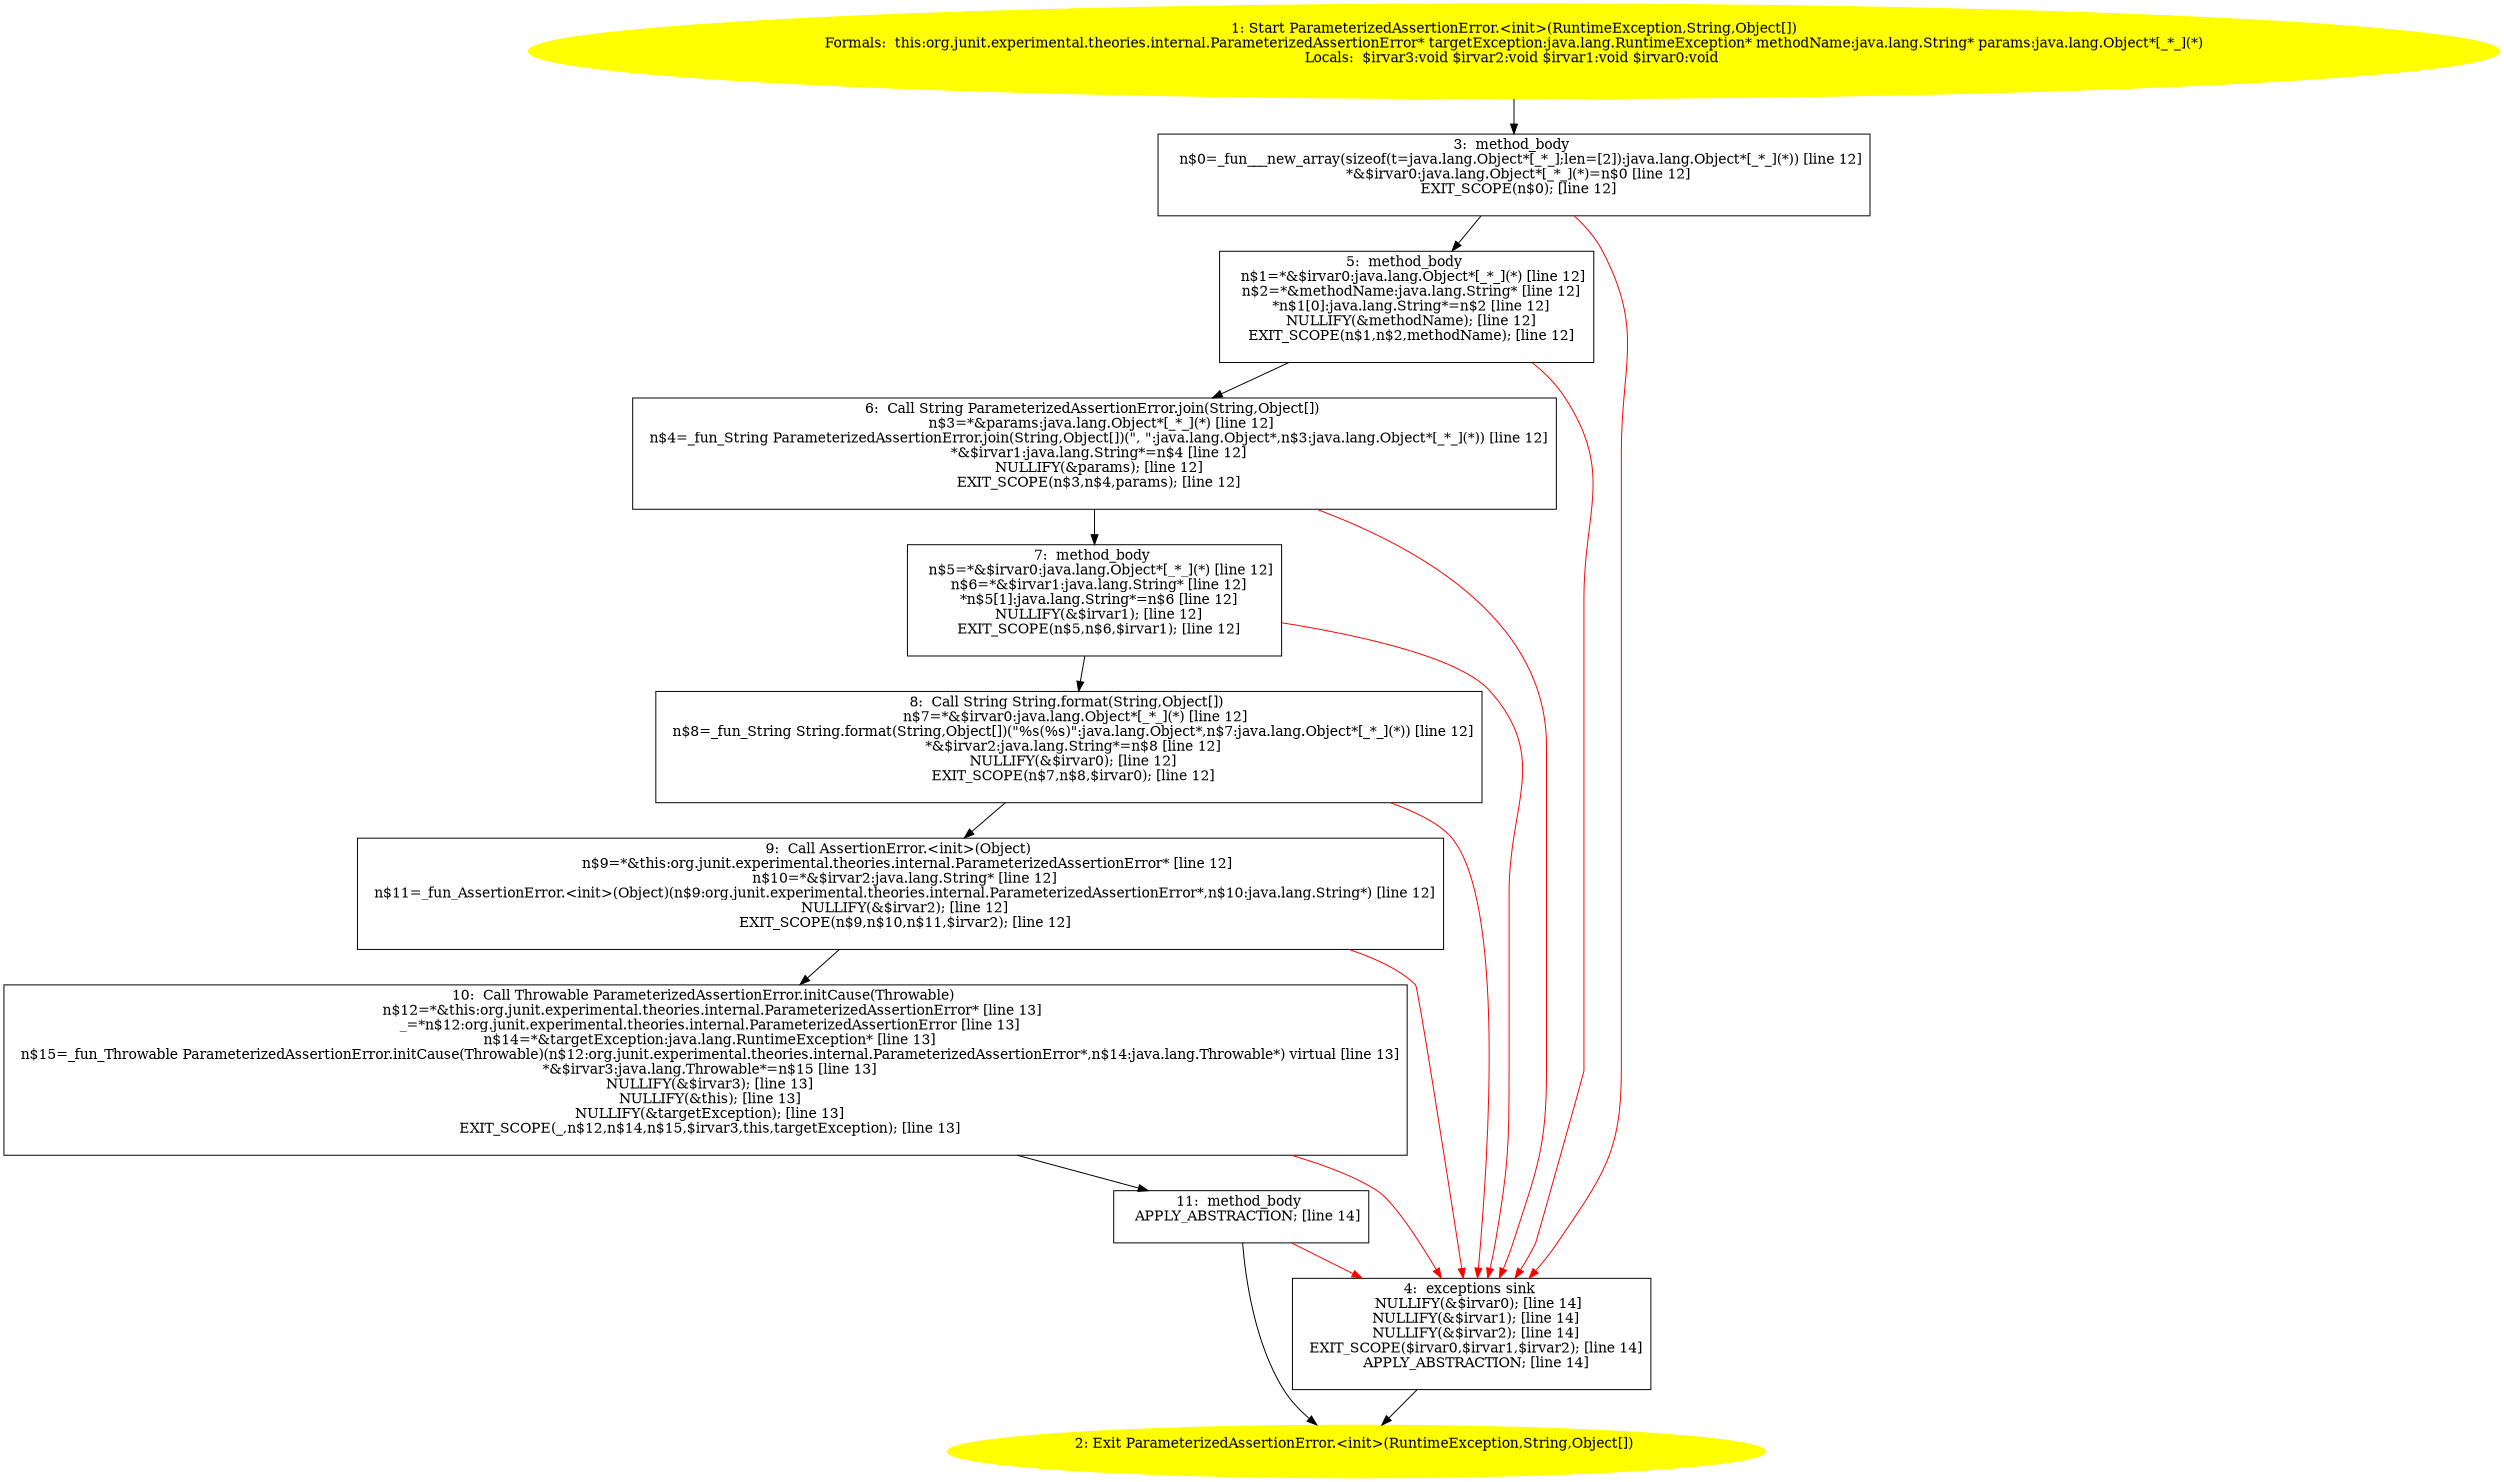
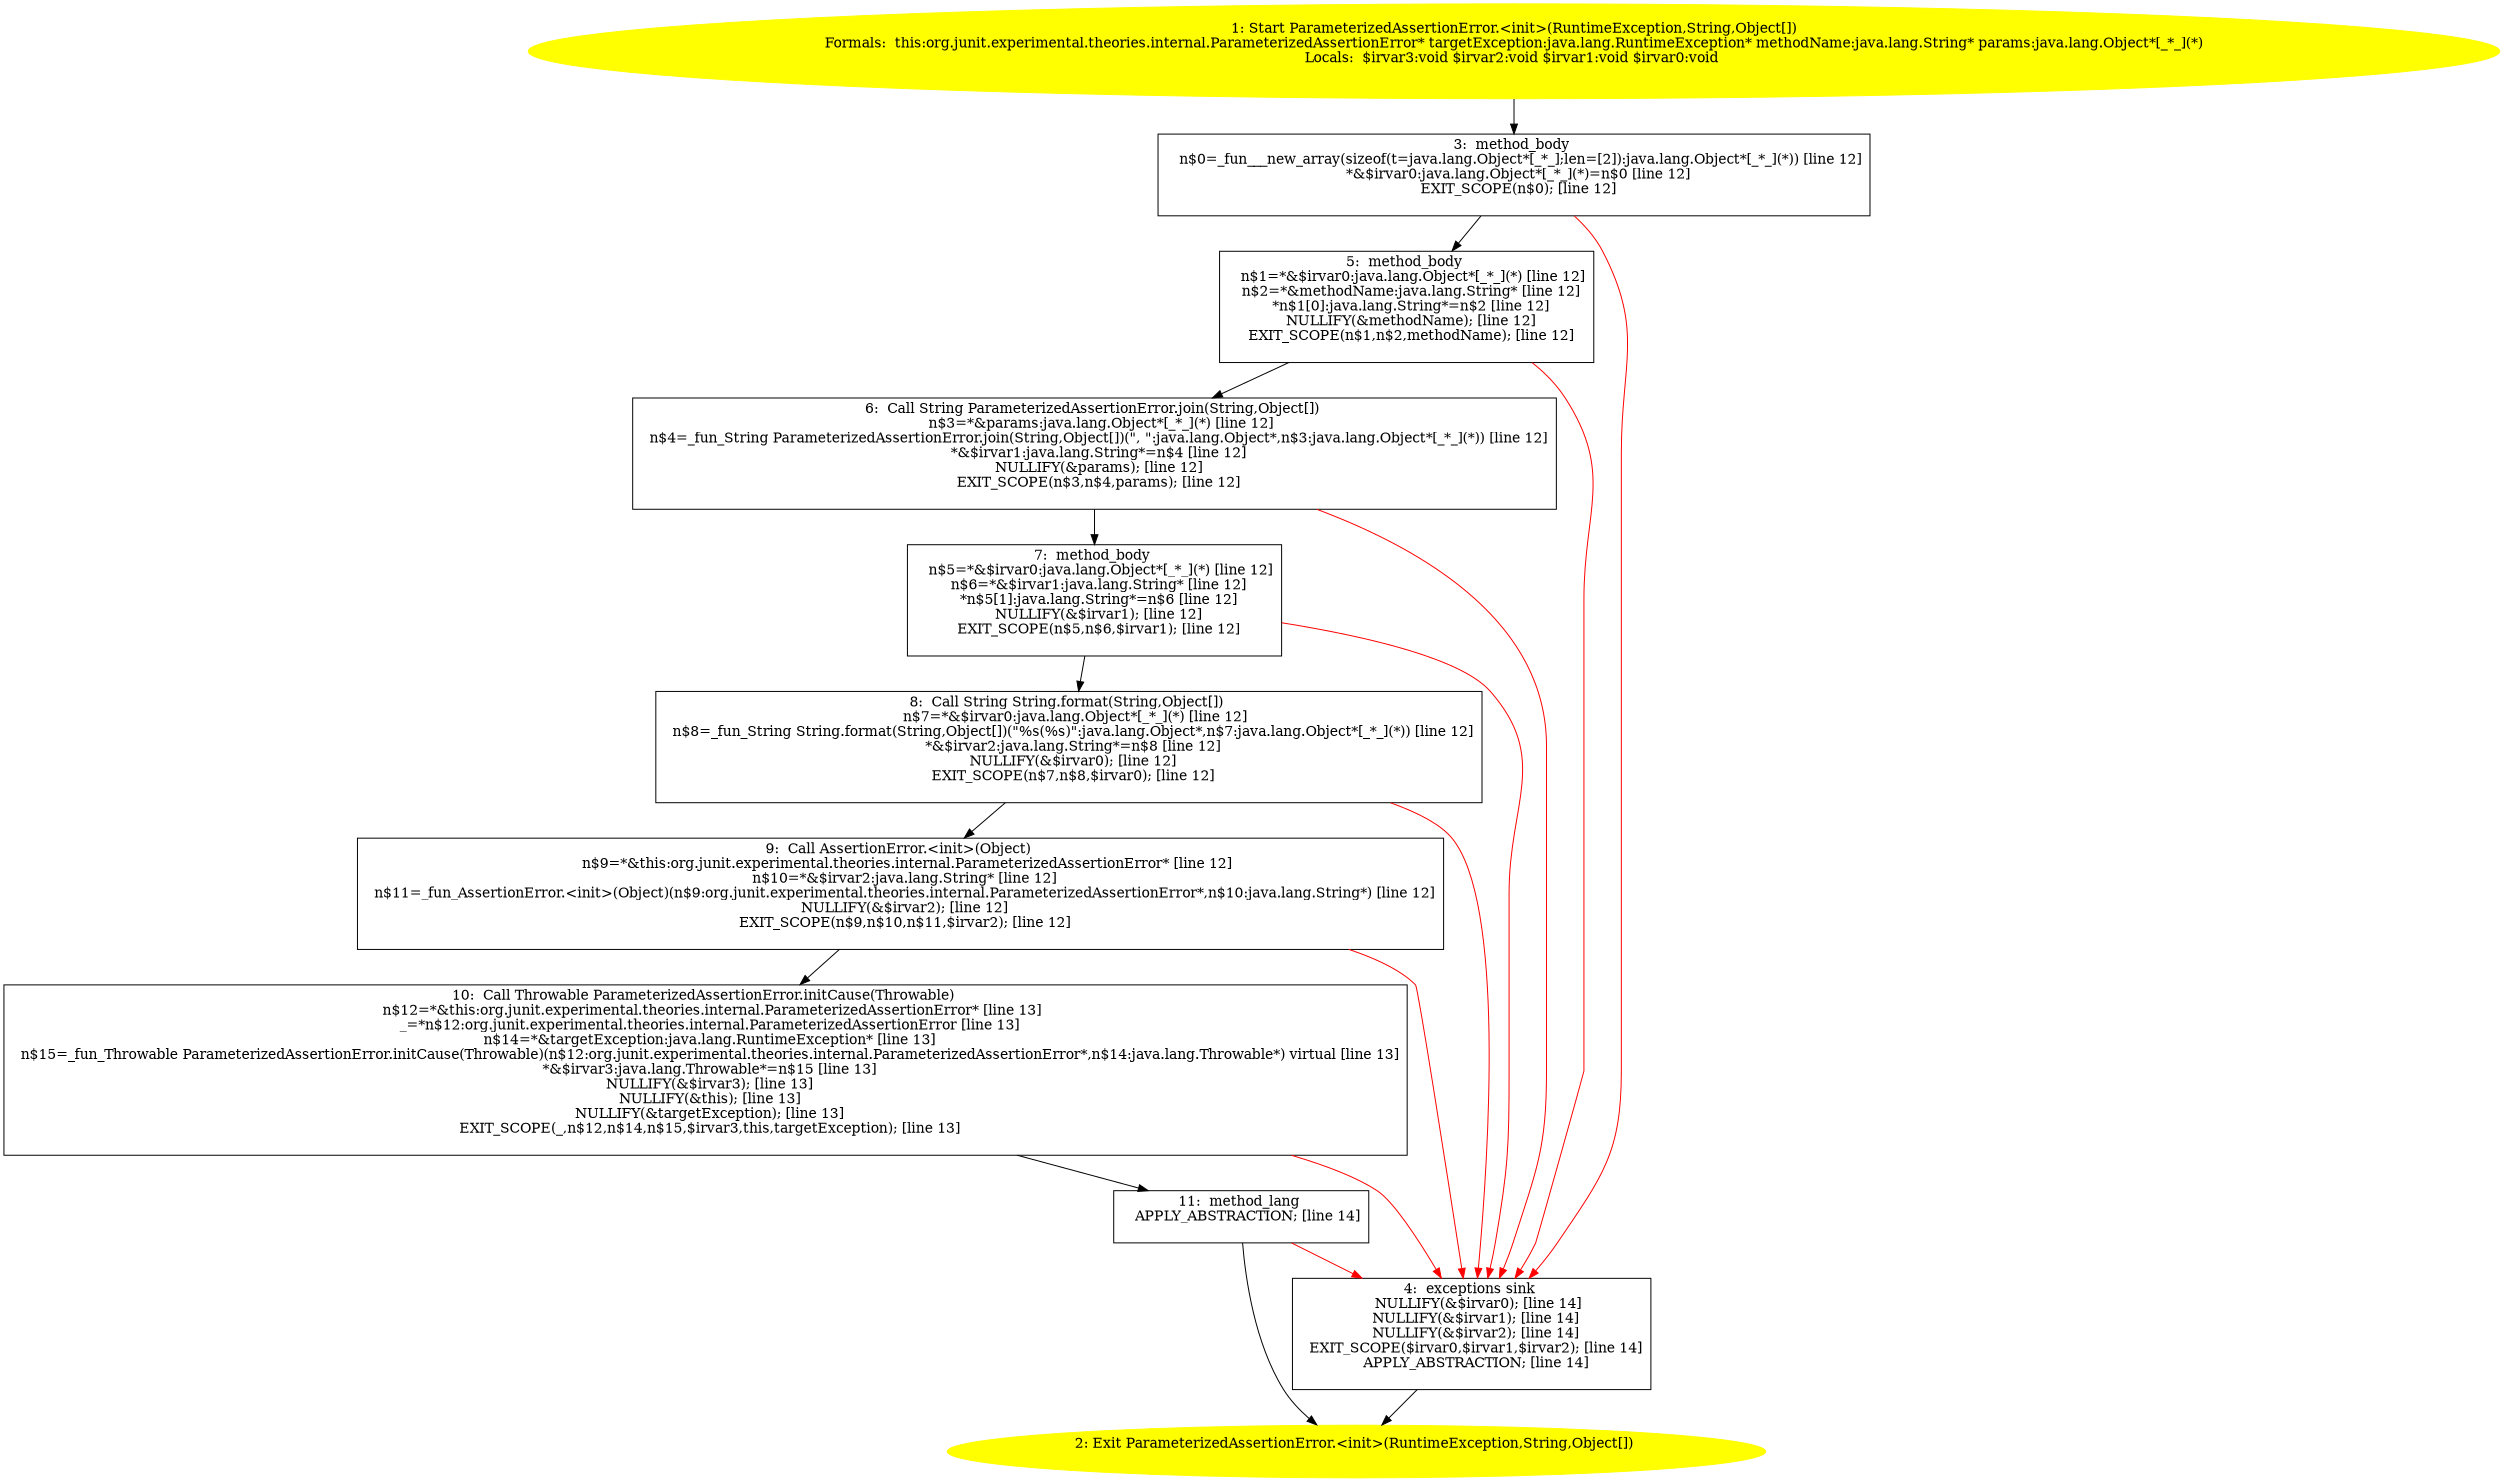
(1241, 1217) -> (1241, 1217)
